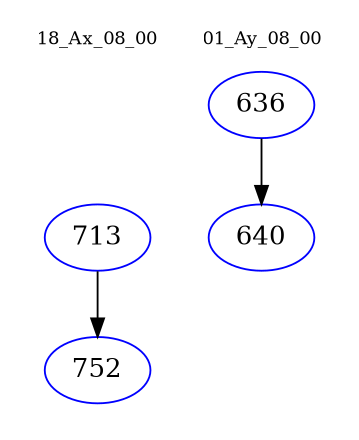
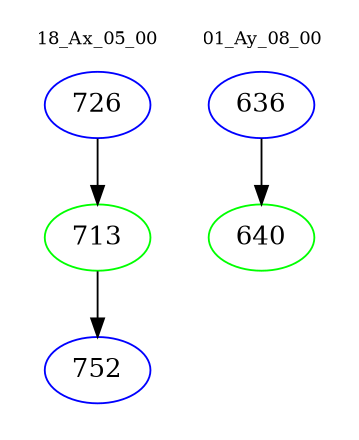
(98, 40) -> (98, 40)
none -> (98, 105)
(98, 238) -> (98, 238)
(262, 238) -> (262, 238)
